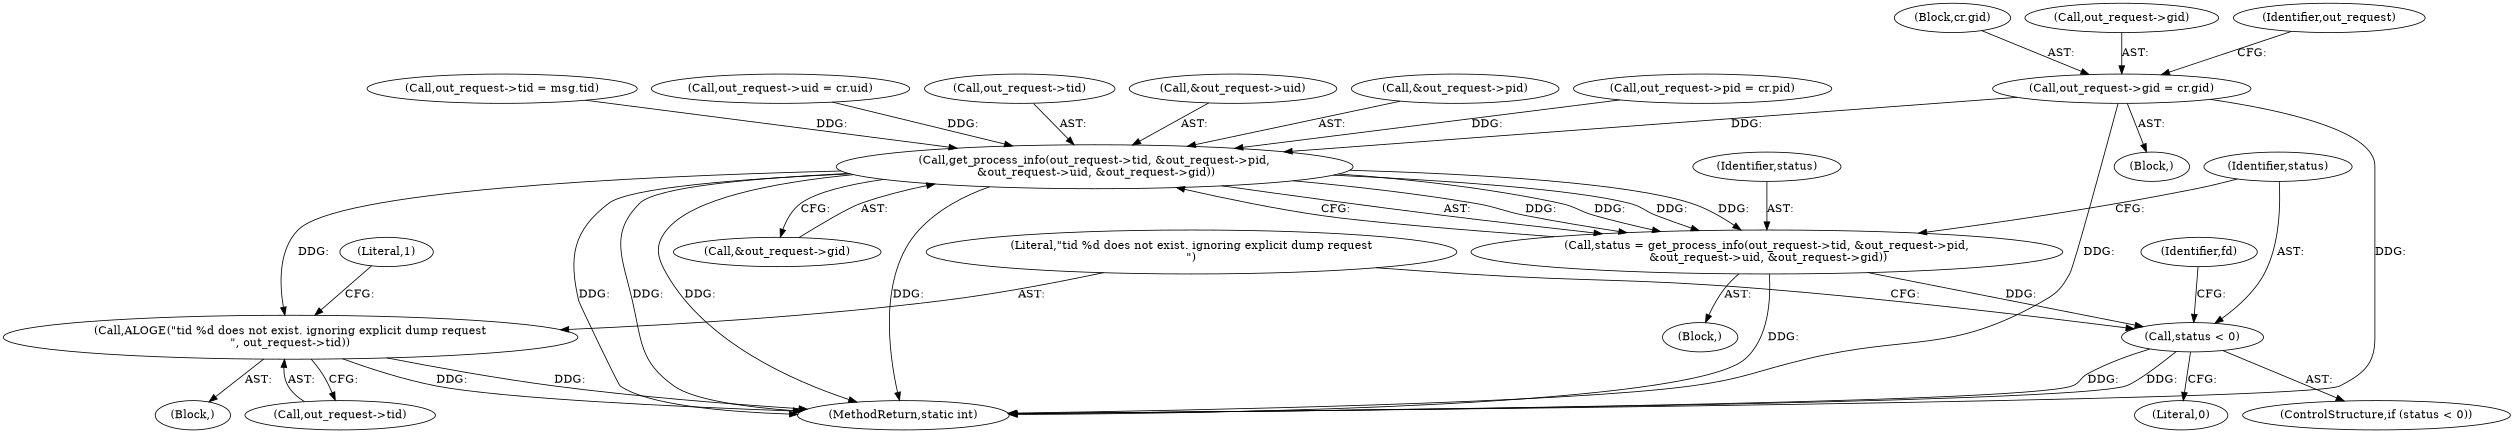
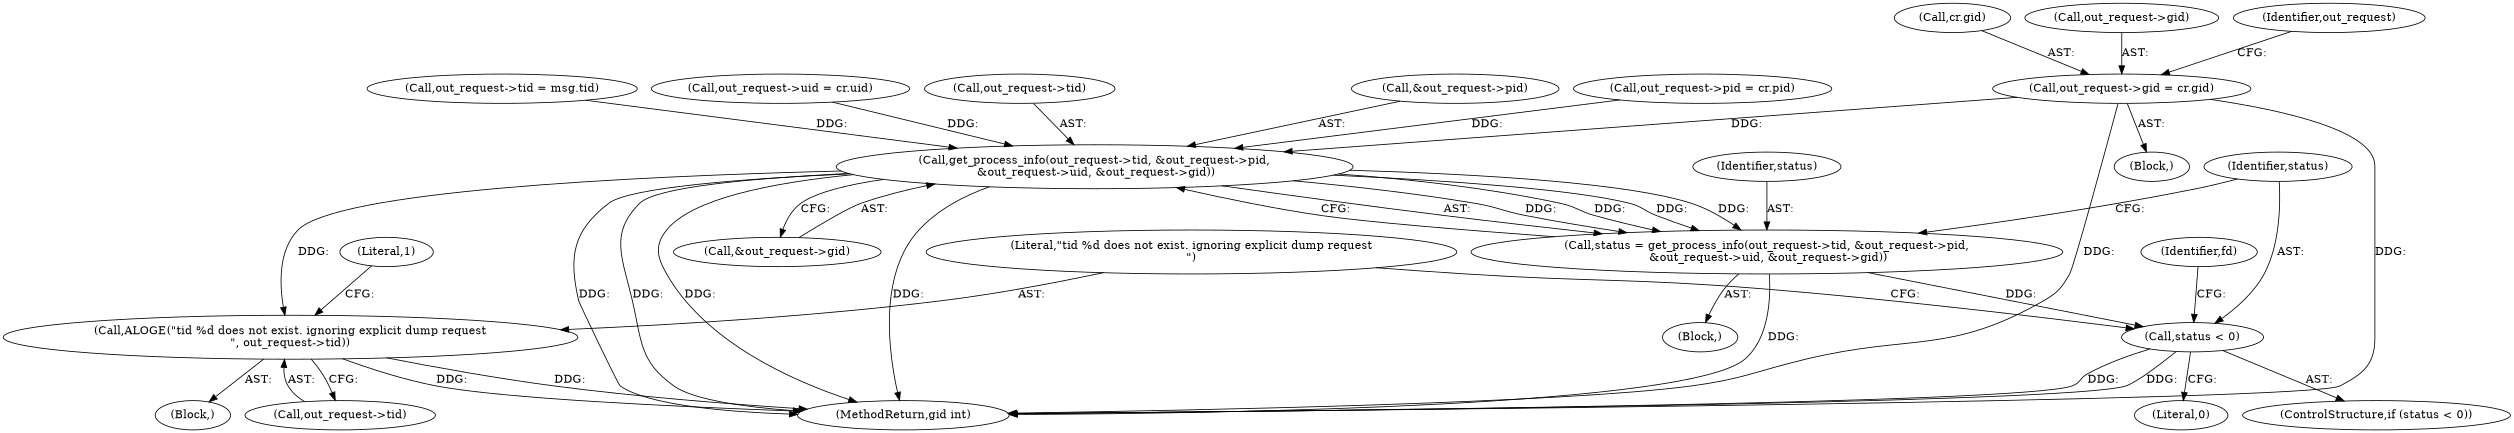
(1952, 18) -> (1952, 18)
(1233, 89) -> none
(903, 415) -> (903, 415)
